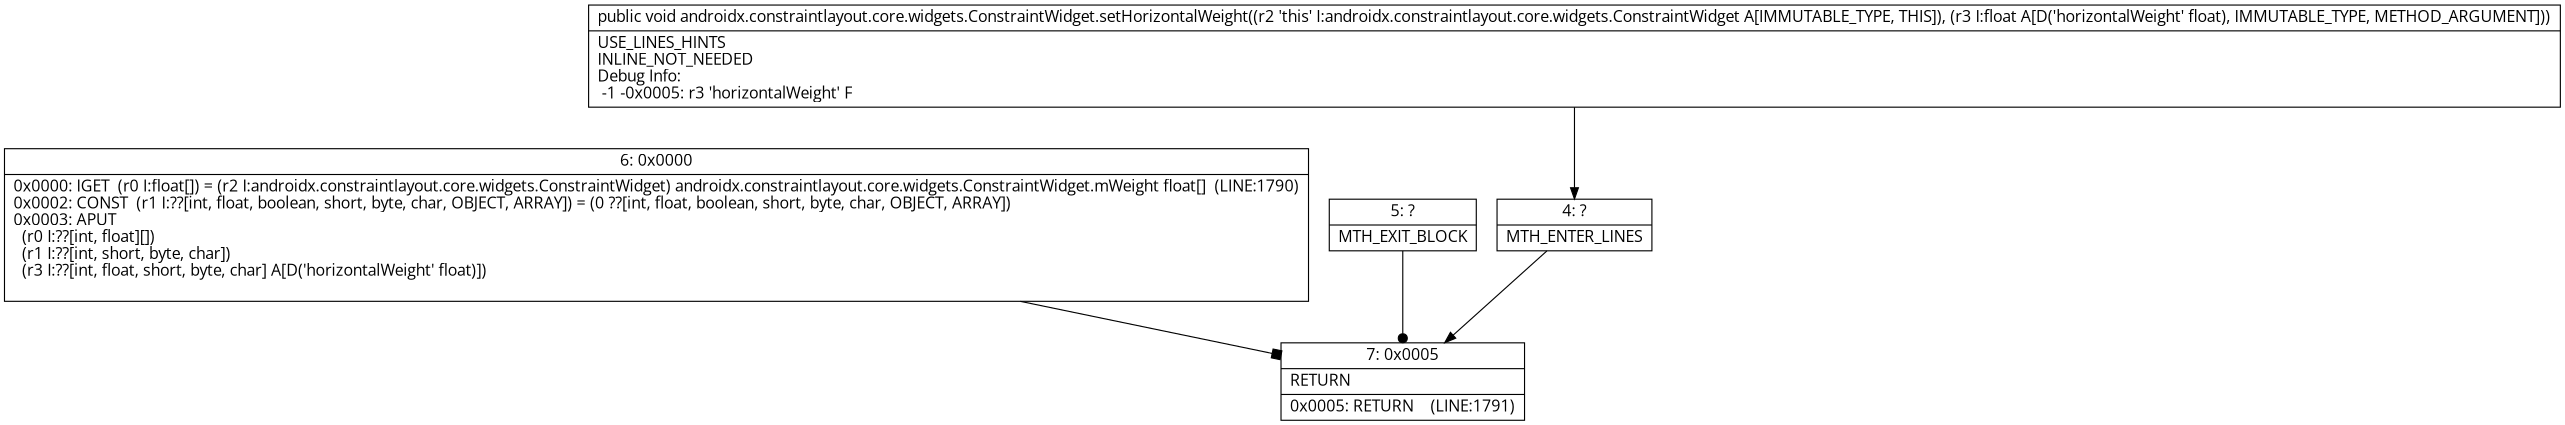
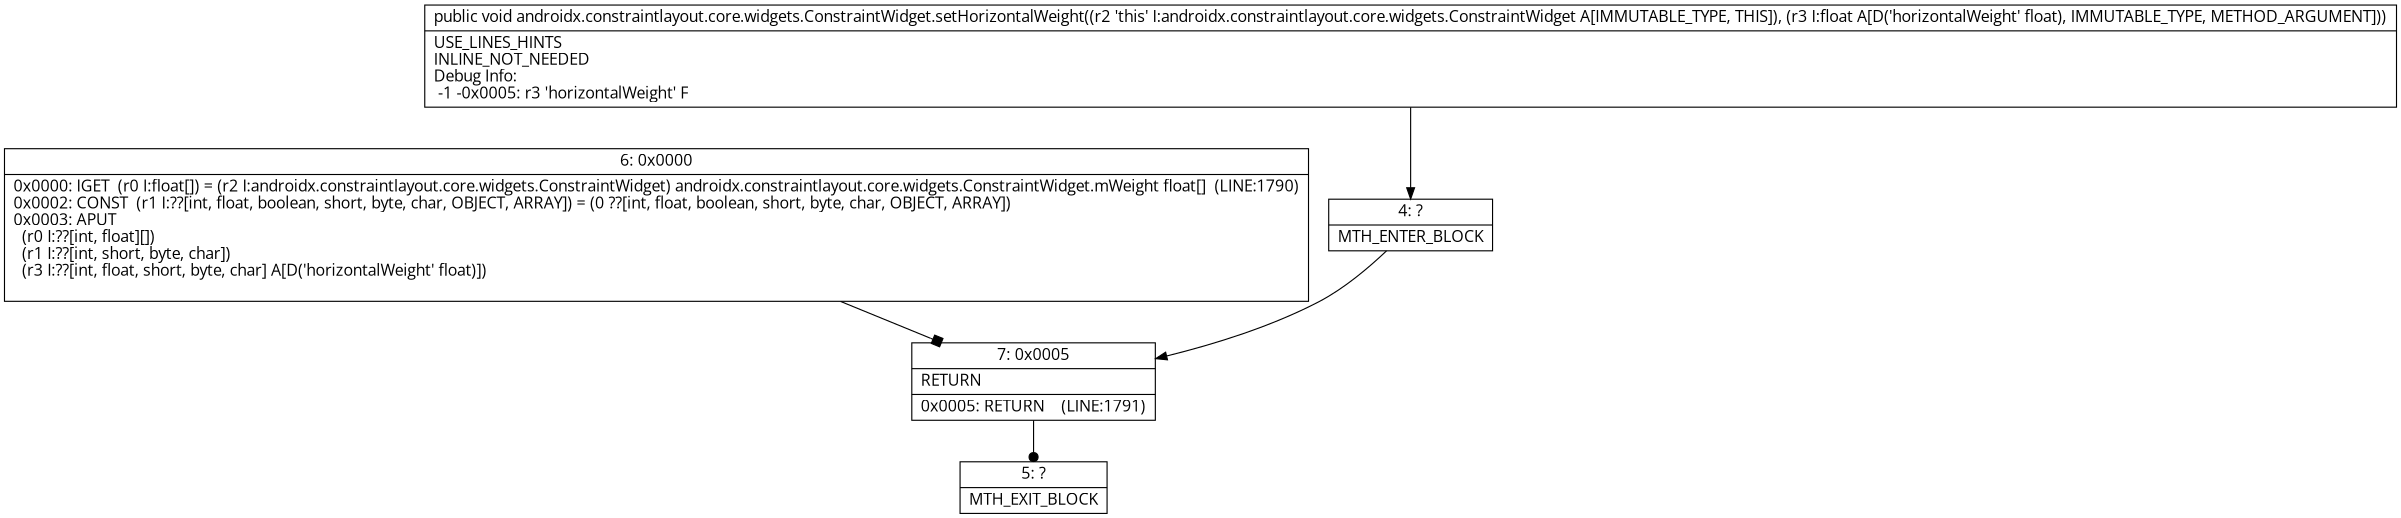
(1574, 237) -> (1411, 237)
(1403, 292) -> (1034, 436)
